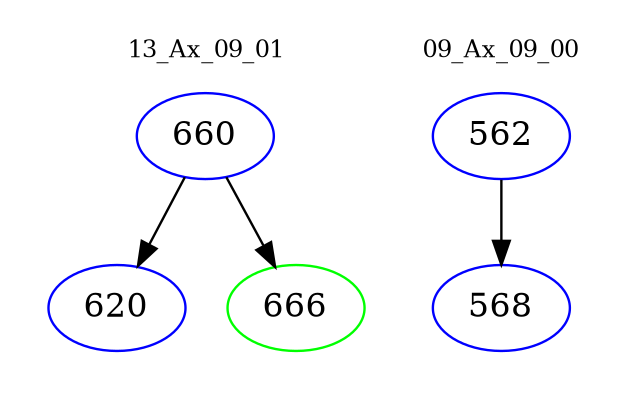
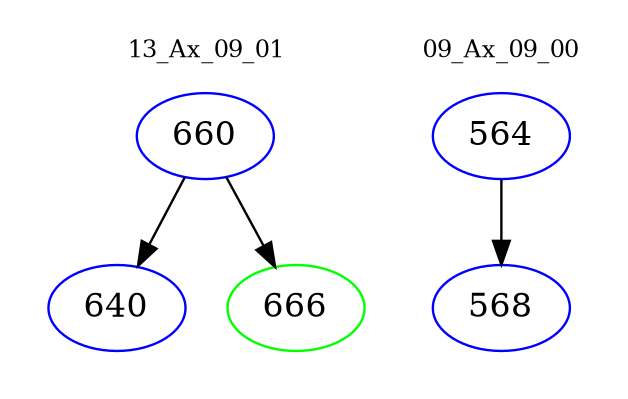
(501, 136) -> (501, 136)
(117, 308) -> (117, 308)
